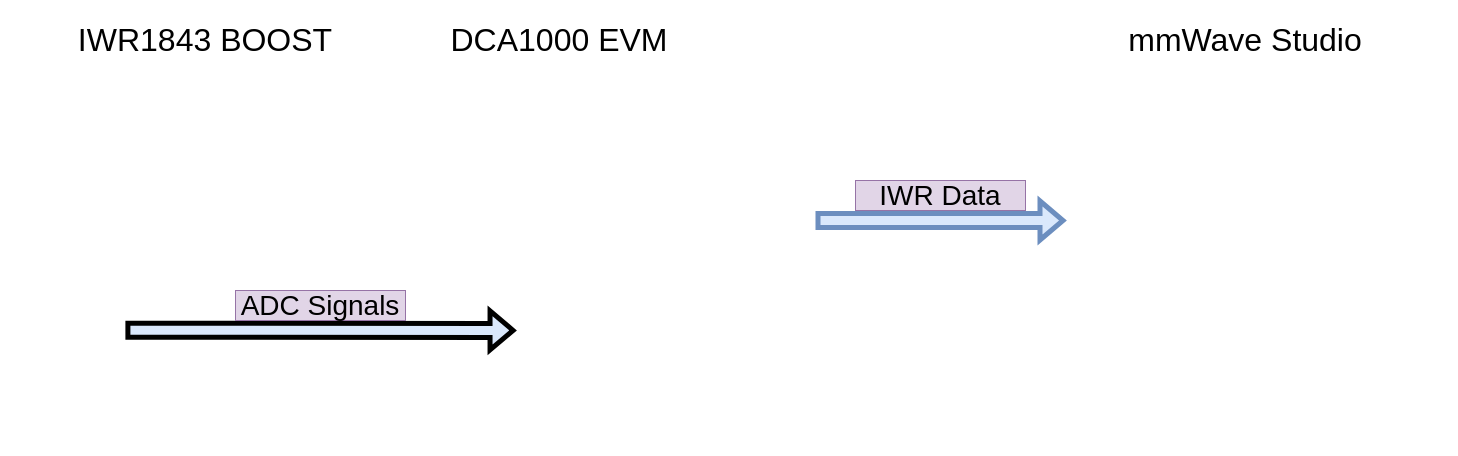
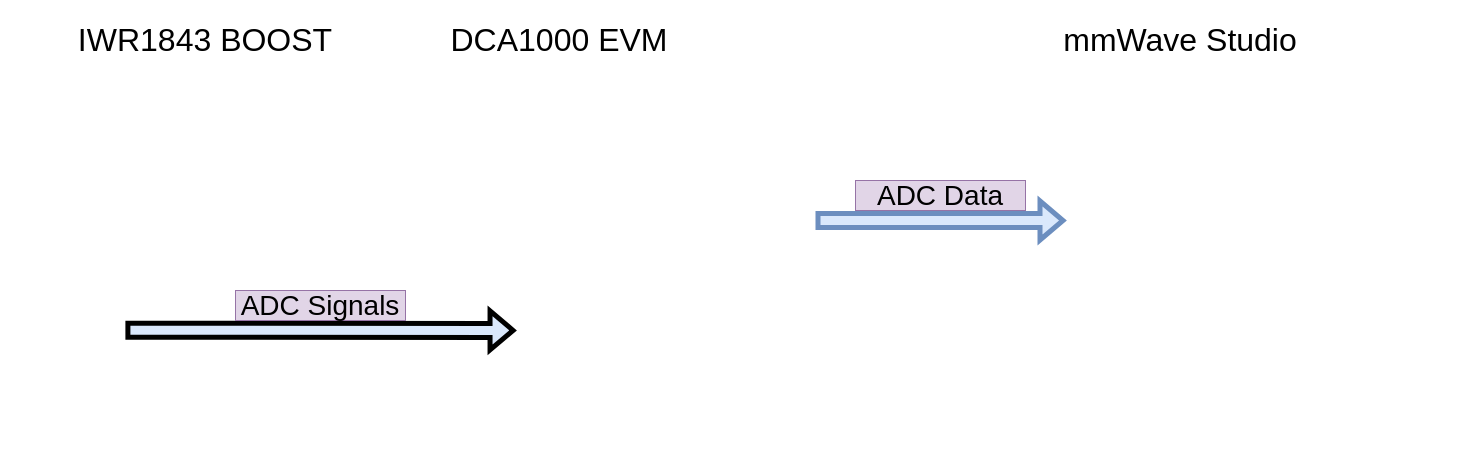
(1246, 41) -> (1181, 41)
(941, 196) -> (941, 196)
